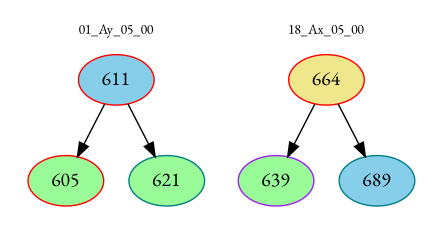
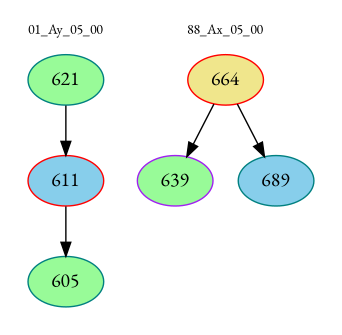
(327, 30) -> (226, 30)
(138, 124) -> (66, 123)
(66, 181) -> (66, 282)
